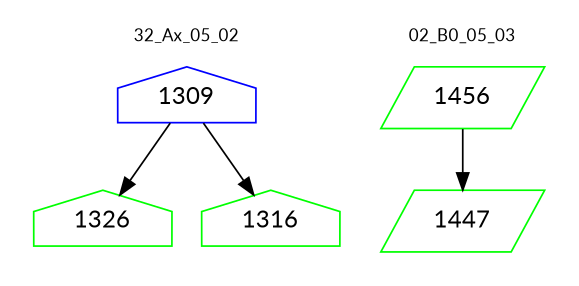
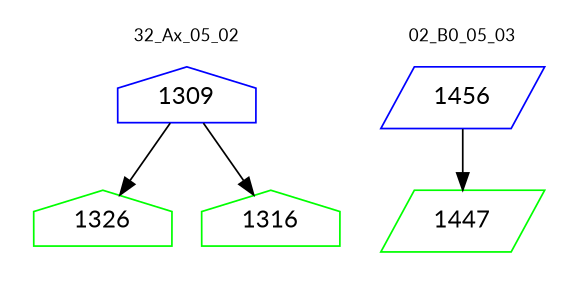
(463, 98) -> (463, 98)
